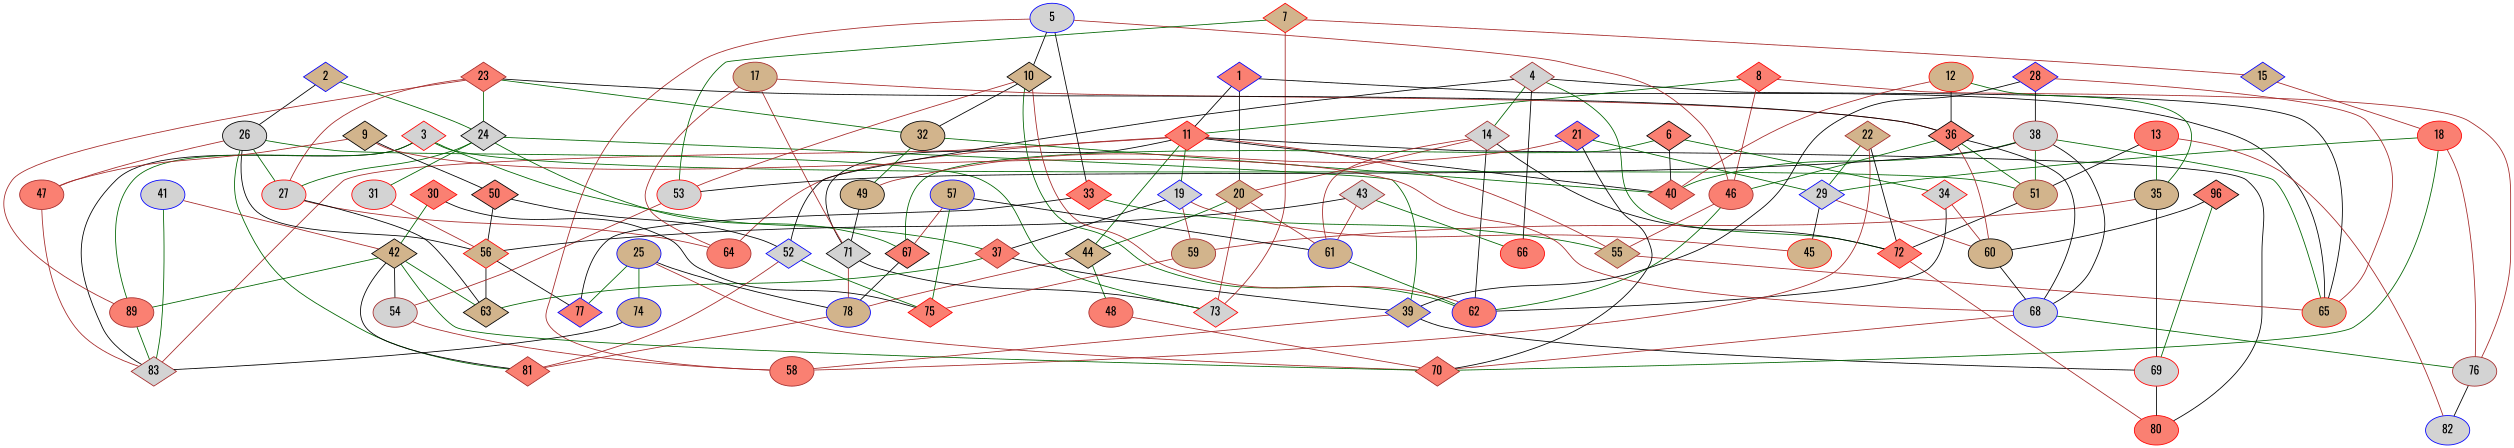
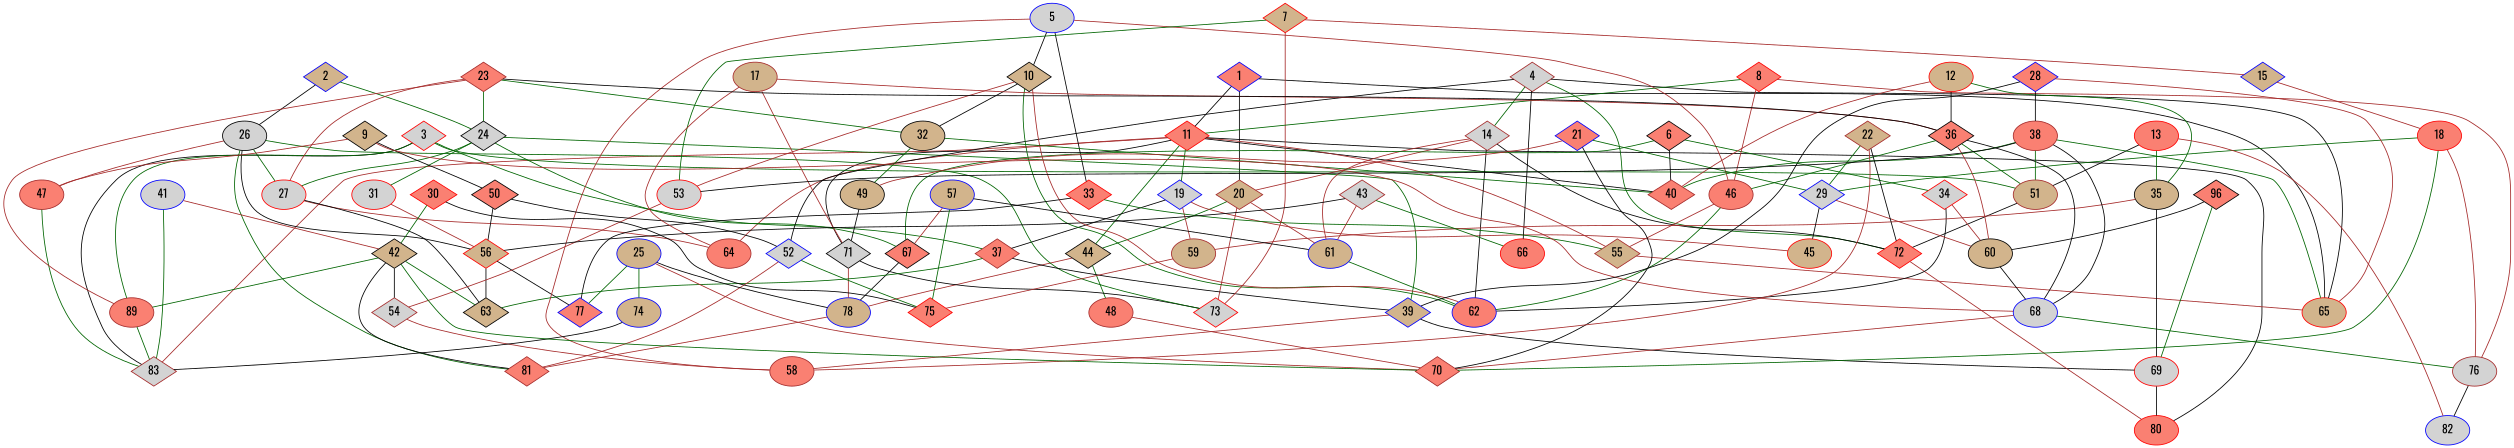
(2035, 136) -> (2035, 136)
(63, 306) -> (63, 306)
(395, 312) -> (394, 312)
